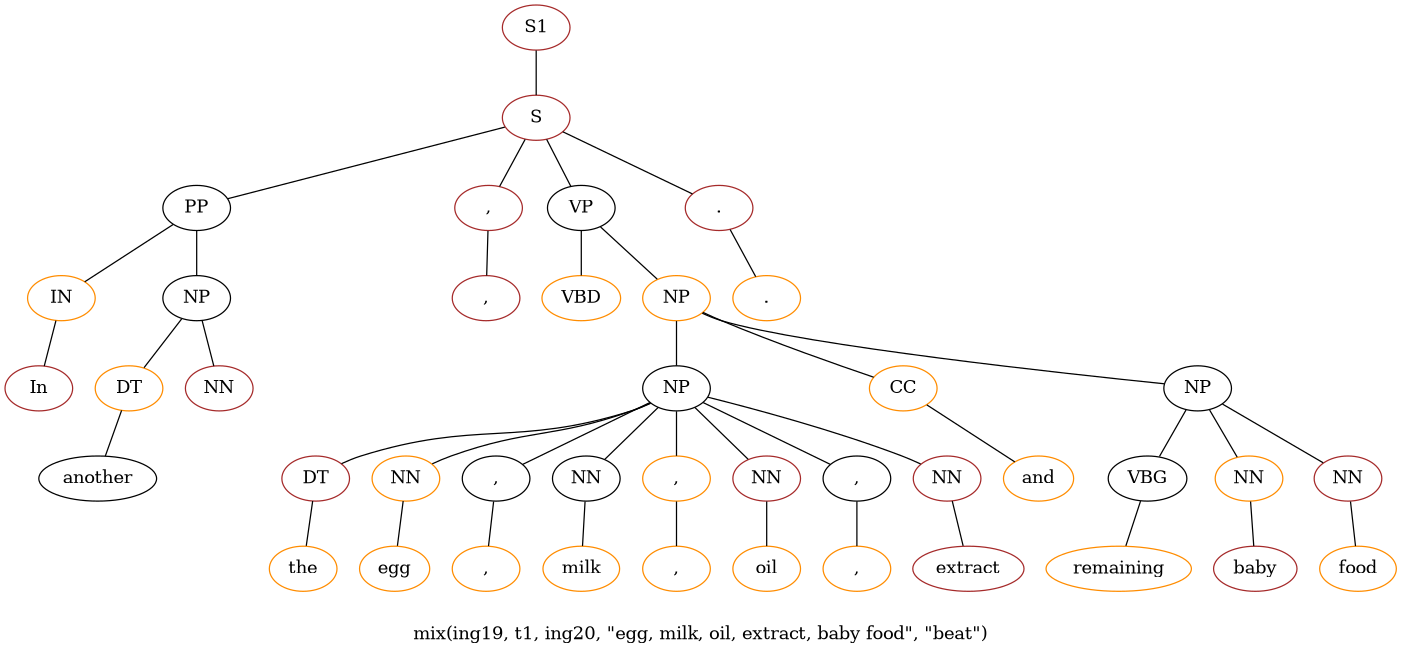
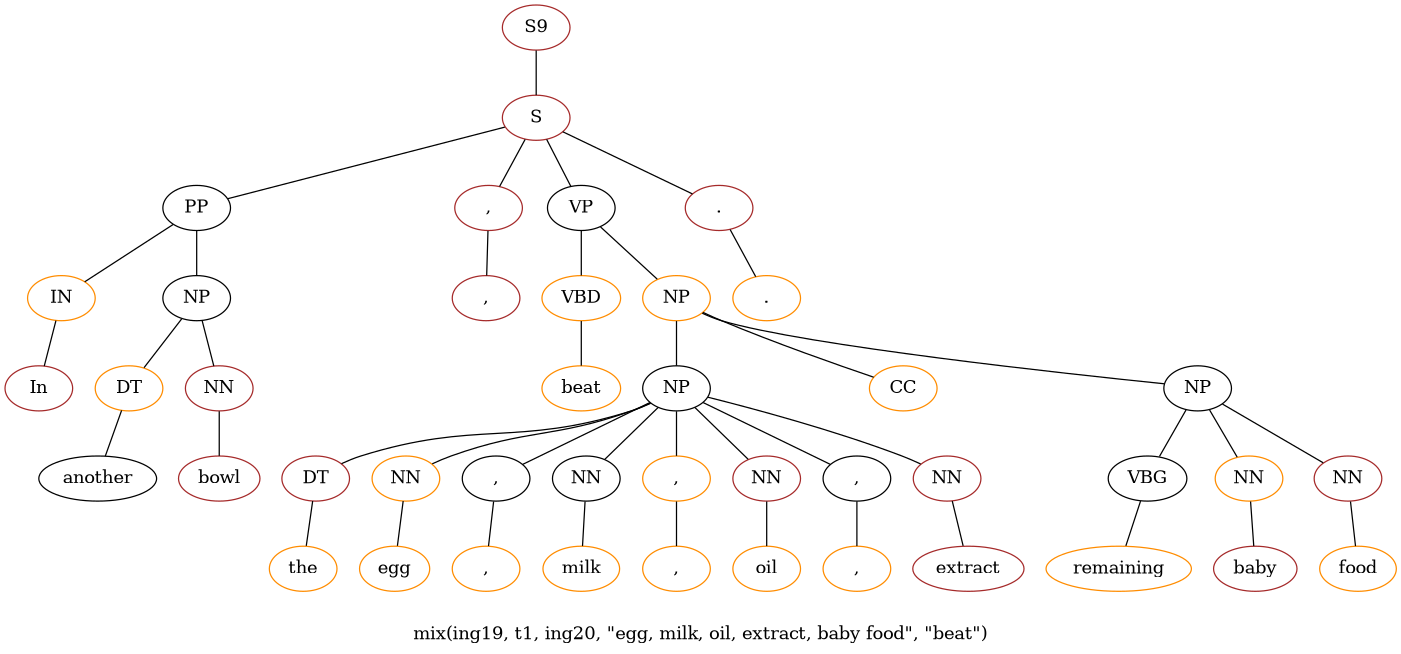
(536, 28) -> (536, 28)
none -> (581, 388)
none -> (219, 479)
(1039, 479) -> none
